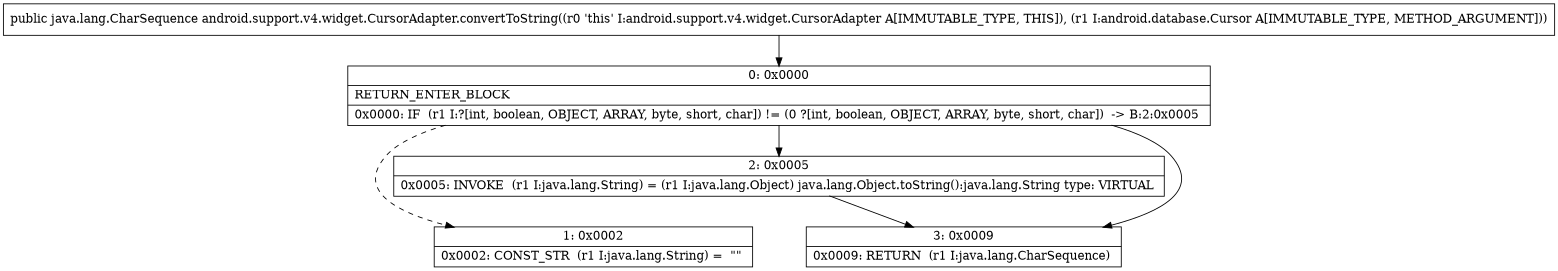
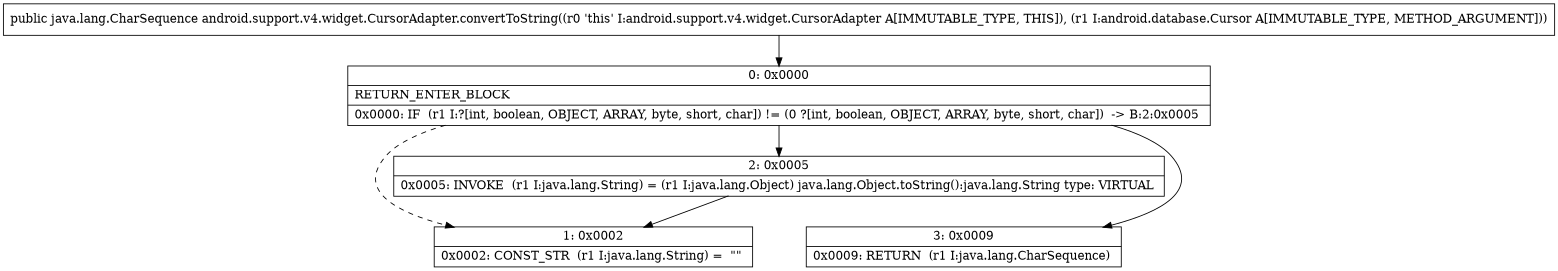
(867, 210) -> (690, 210)
